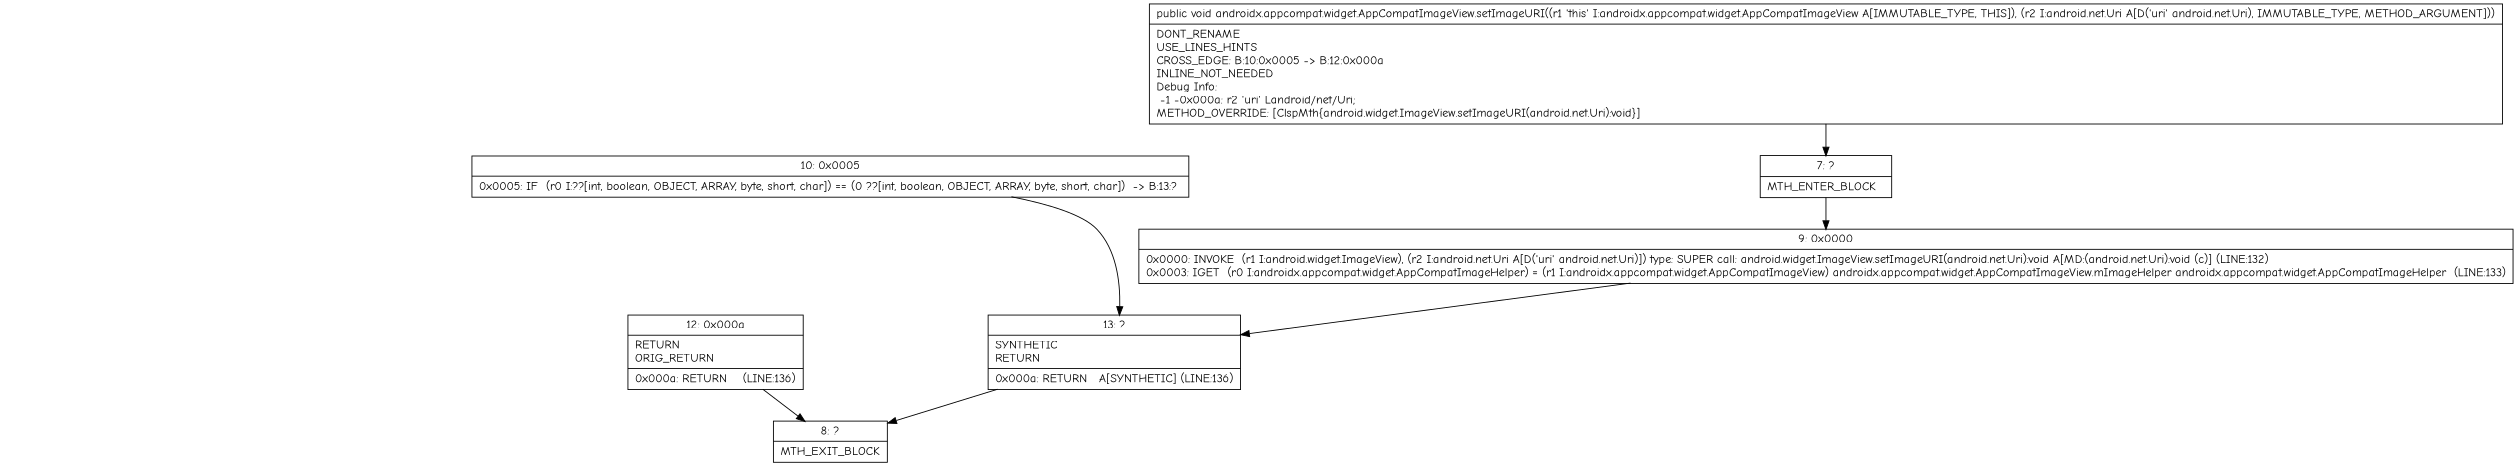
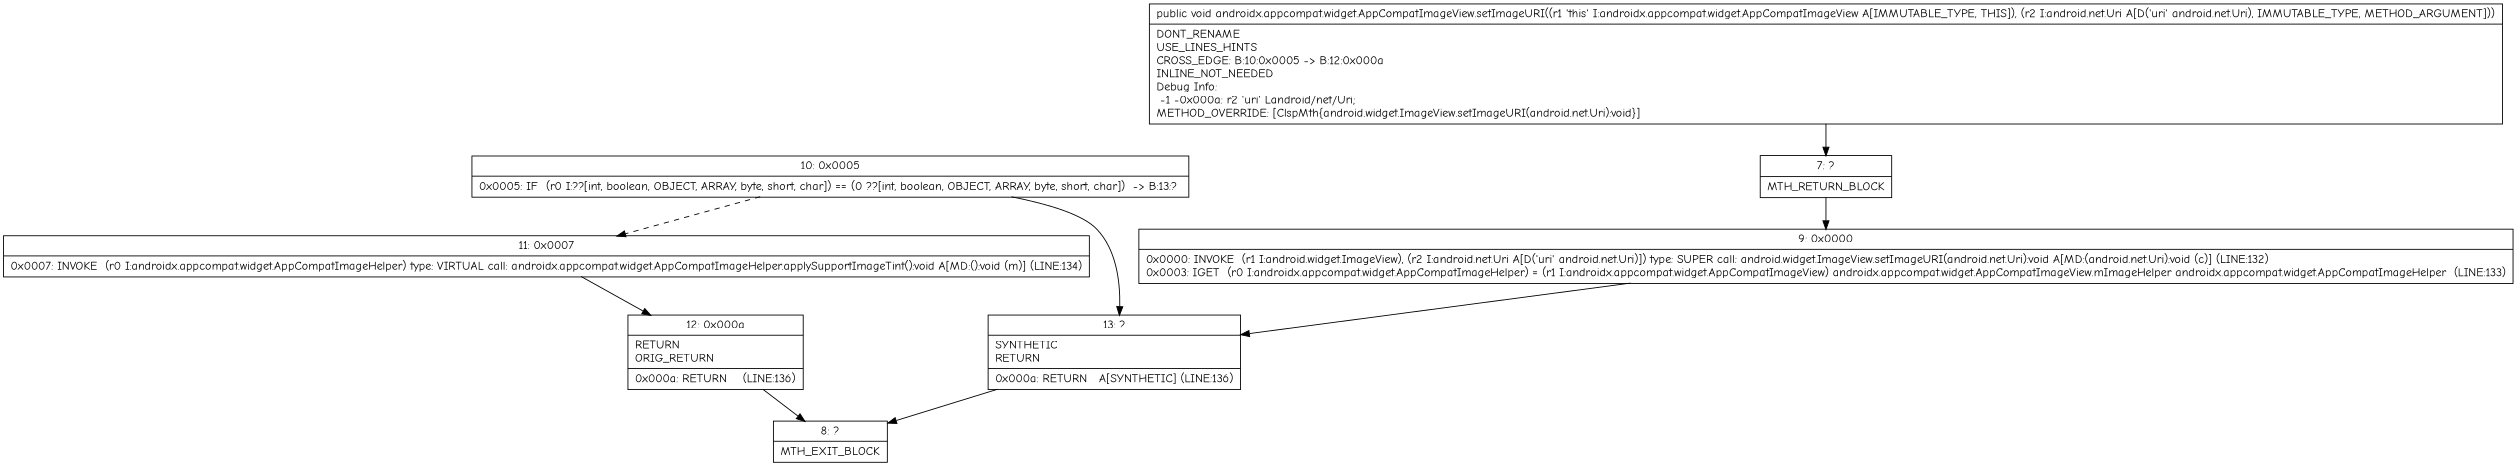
(1822, 187) -> (1826, 187)
none -> (546, 256)
